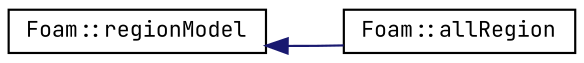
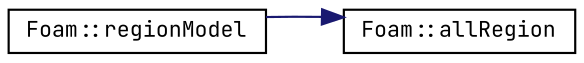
(316, 46) -> (294, 17)
